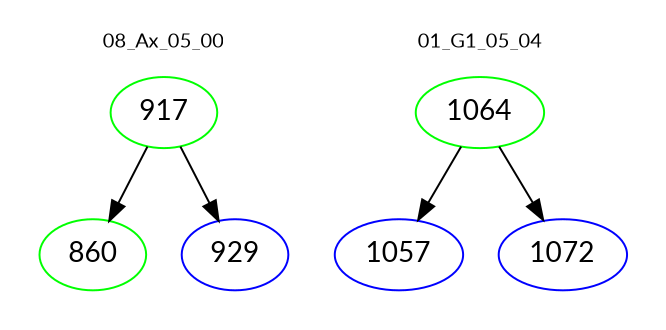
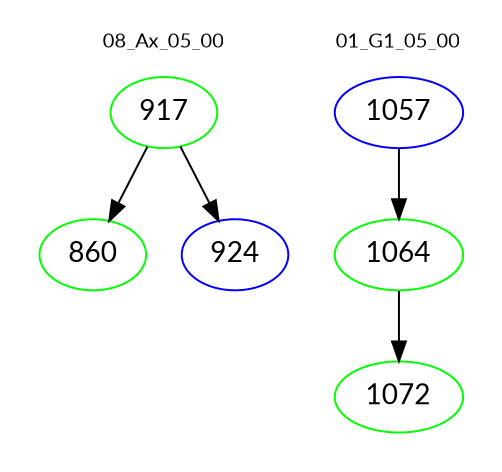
(481, 42) -> (399, 42)
(445, 175) -> (399, 174)
(235, 255) -> (235, 255)
(563, 255) -> (399, 397)
